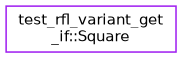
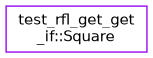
(91, 29) -> (77, 29)
